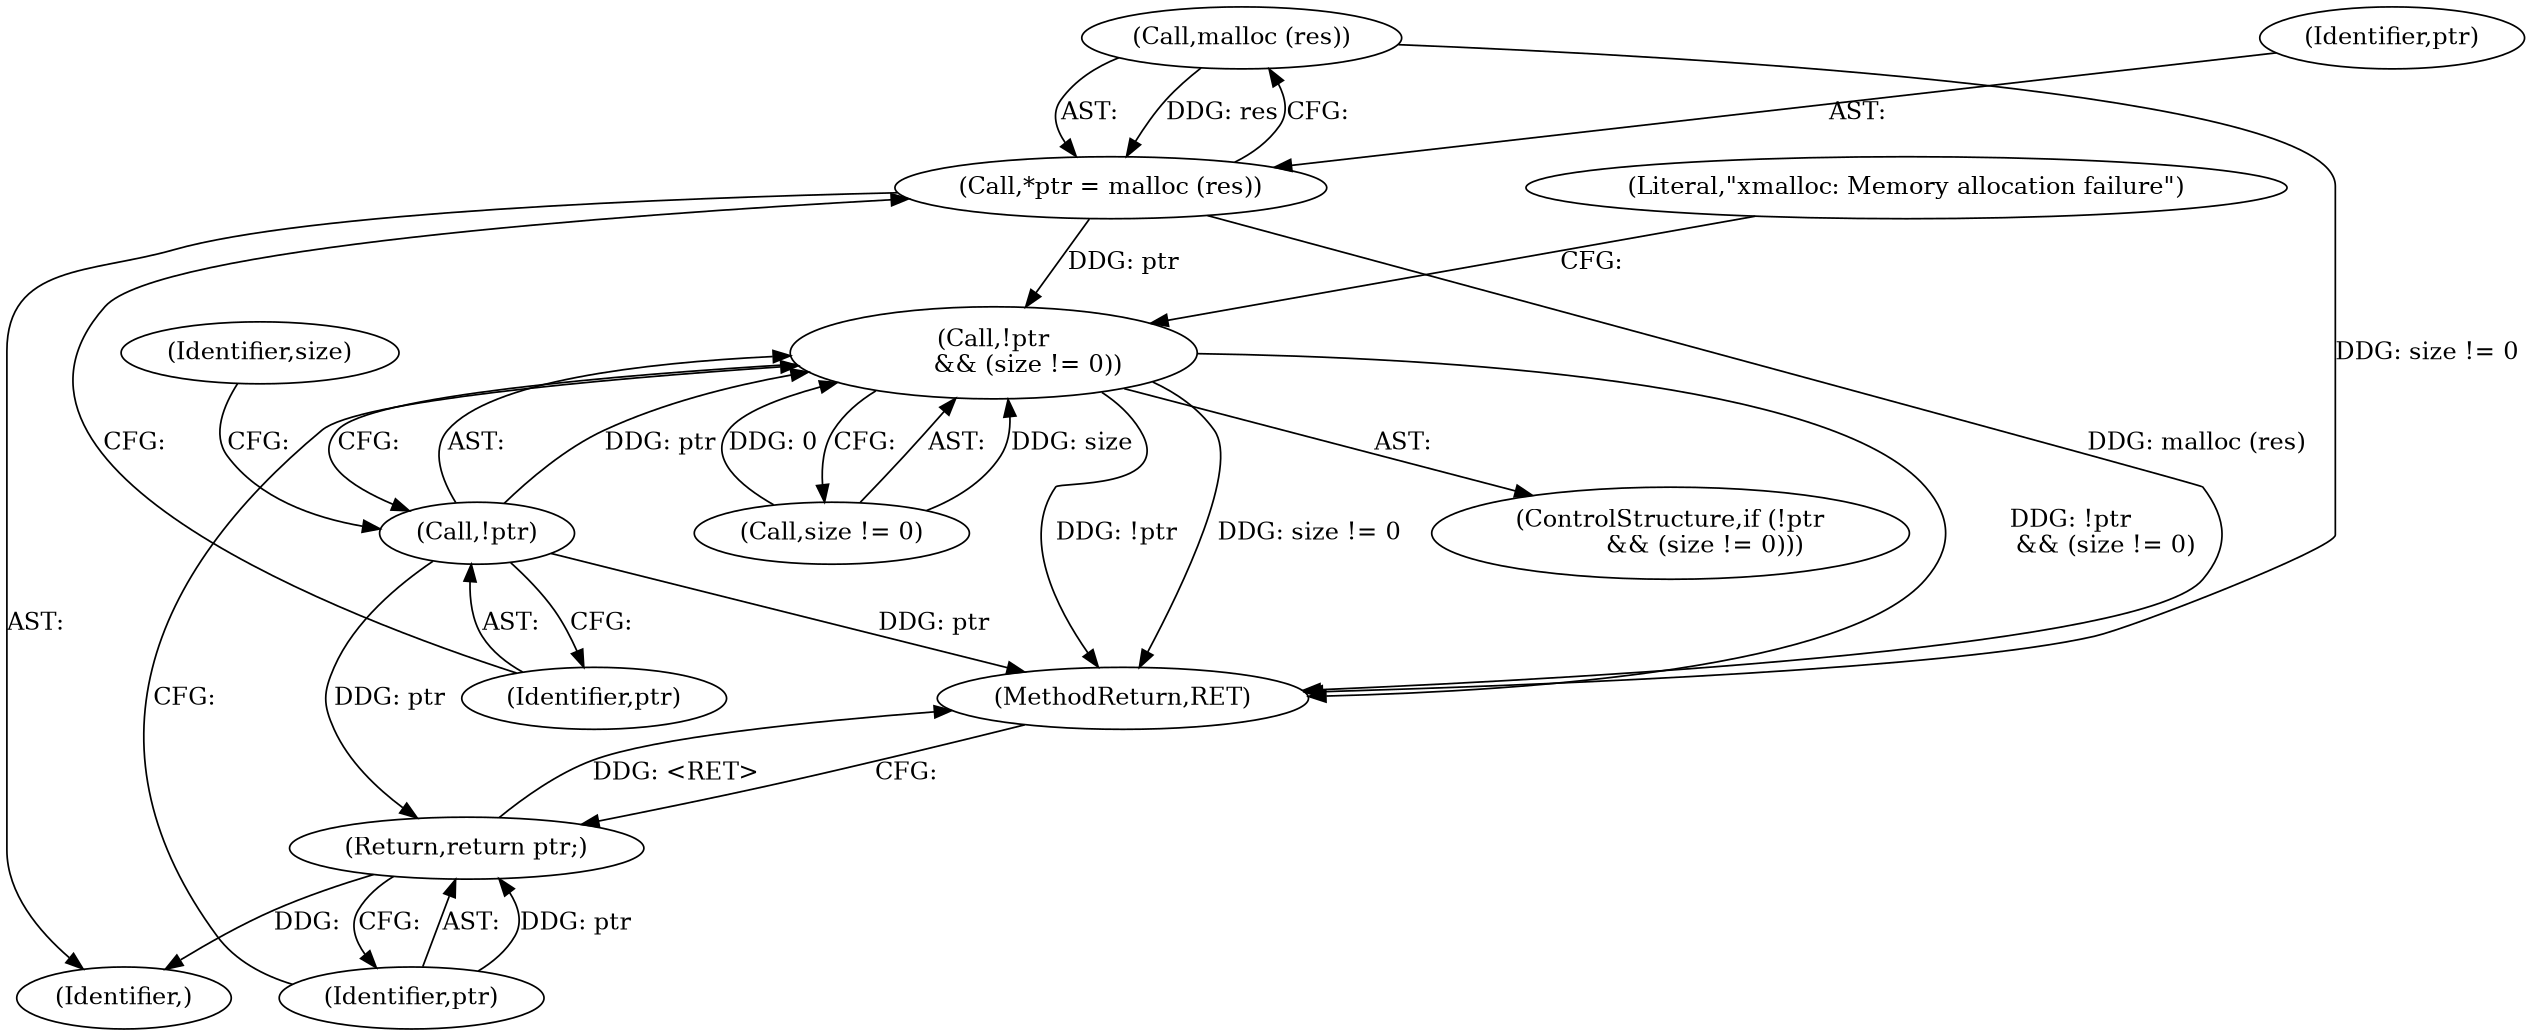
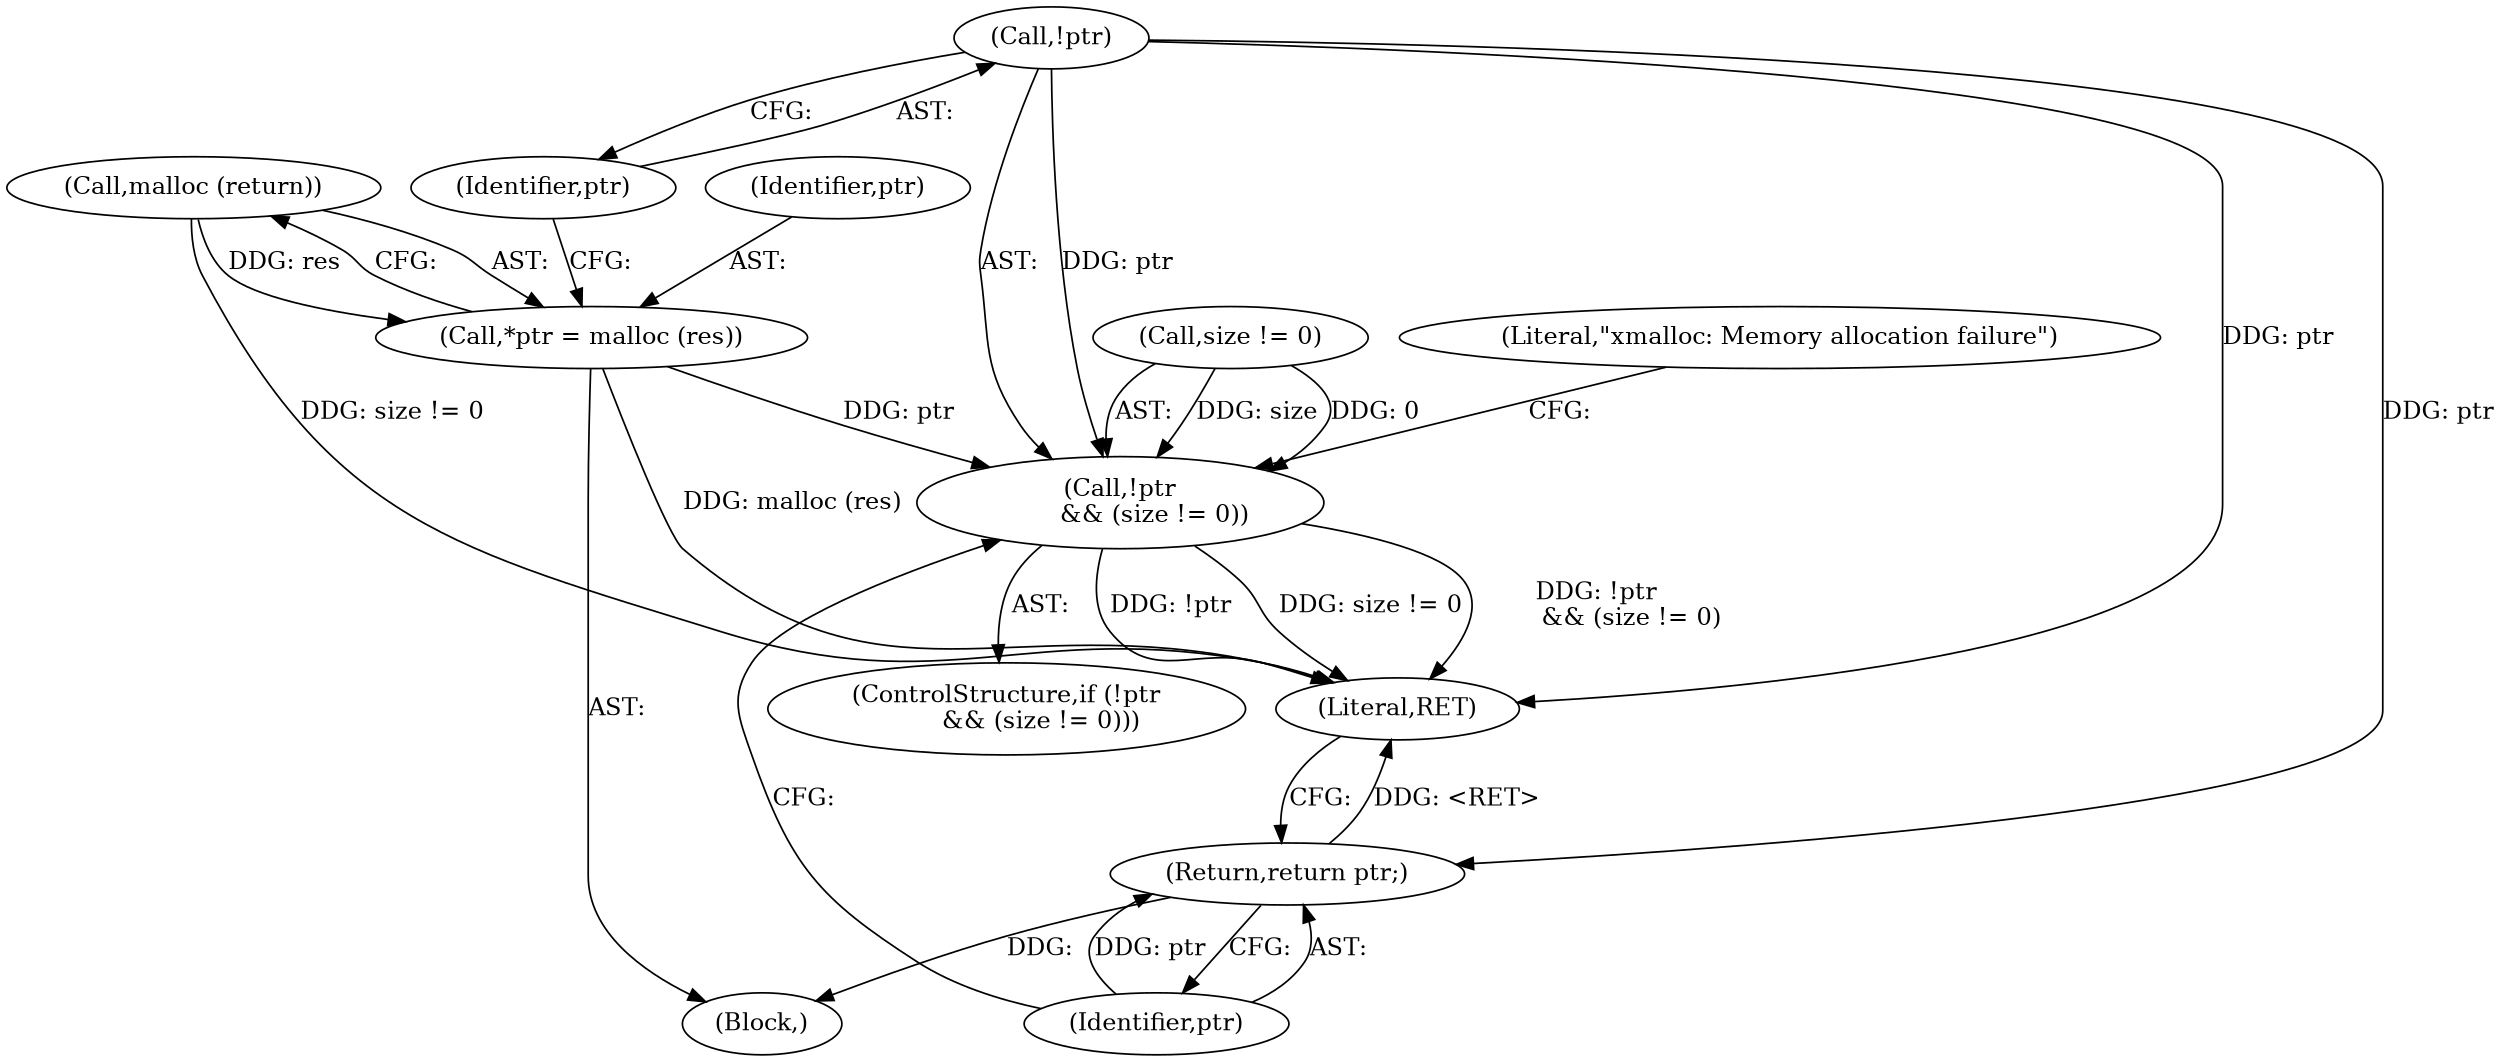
(1242, 38) -> (194, 188)
(260, 353) -> none
(509, 389) -> none
(834, 429) -> none
(1123, 698) -> (1398, 709)
(124, 998) -> (762, 1024)
